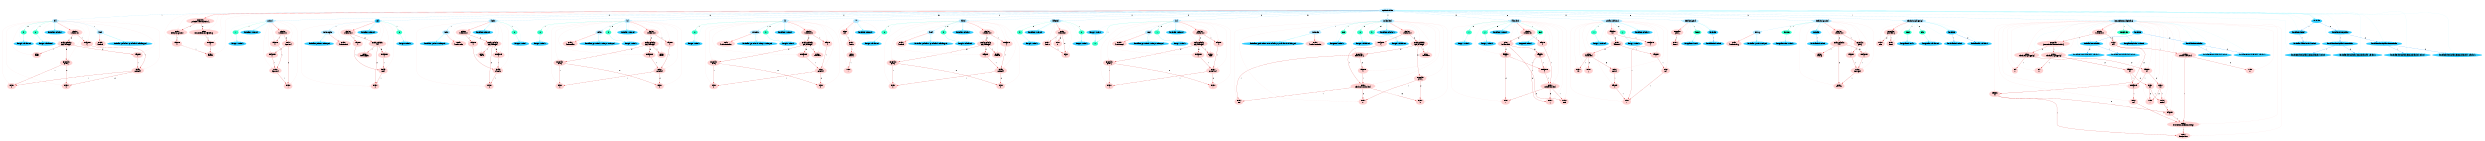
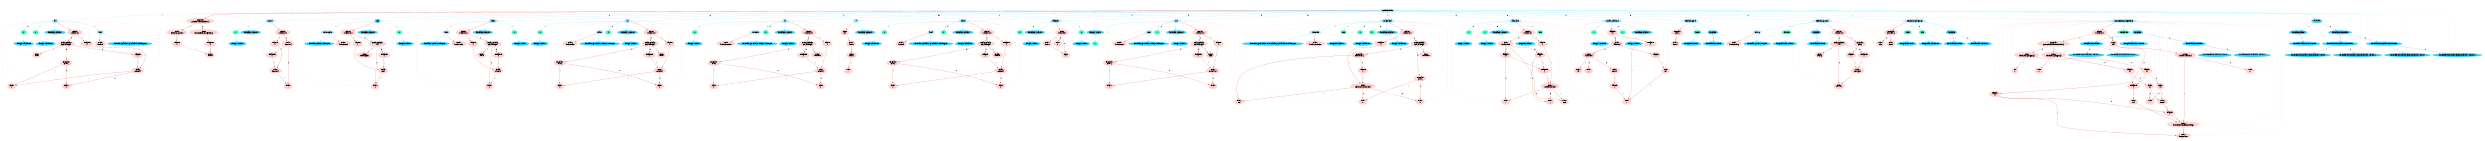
(2039, 71) -> (2039, 71)
